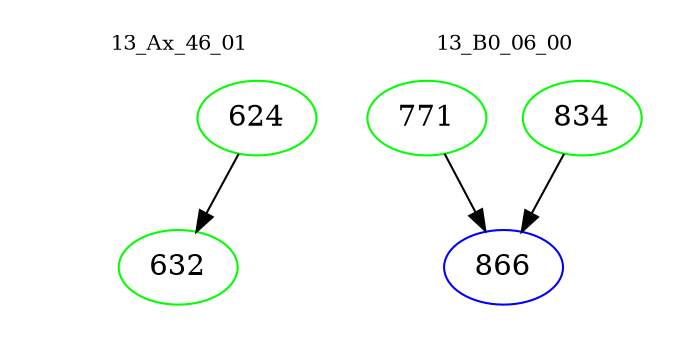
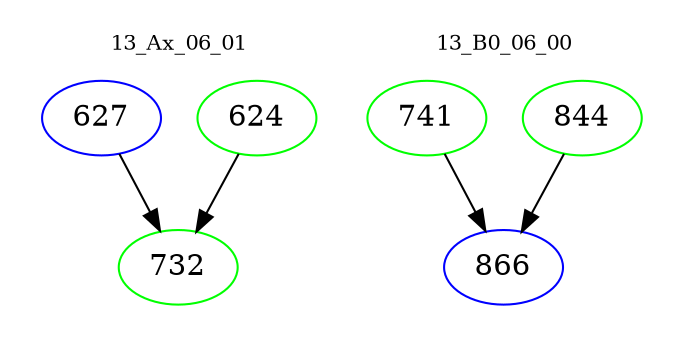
(179, 45) -> (179, 45)
none -> (102, 118)
(427, 118) -> (427, 118)
(582, 118) -> (582, 118)
(178, 267) -> (178, 267)
